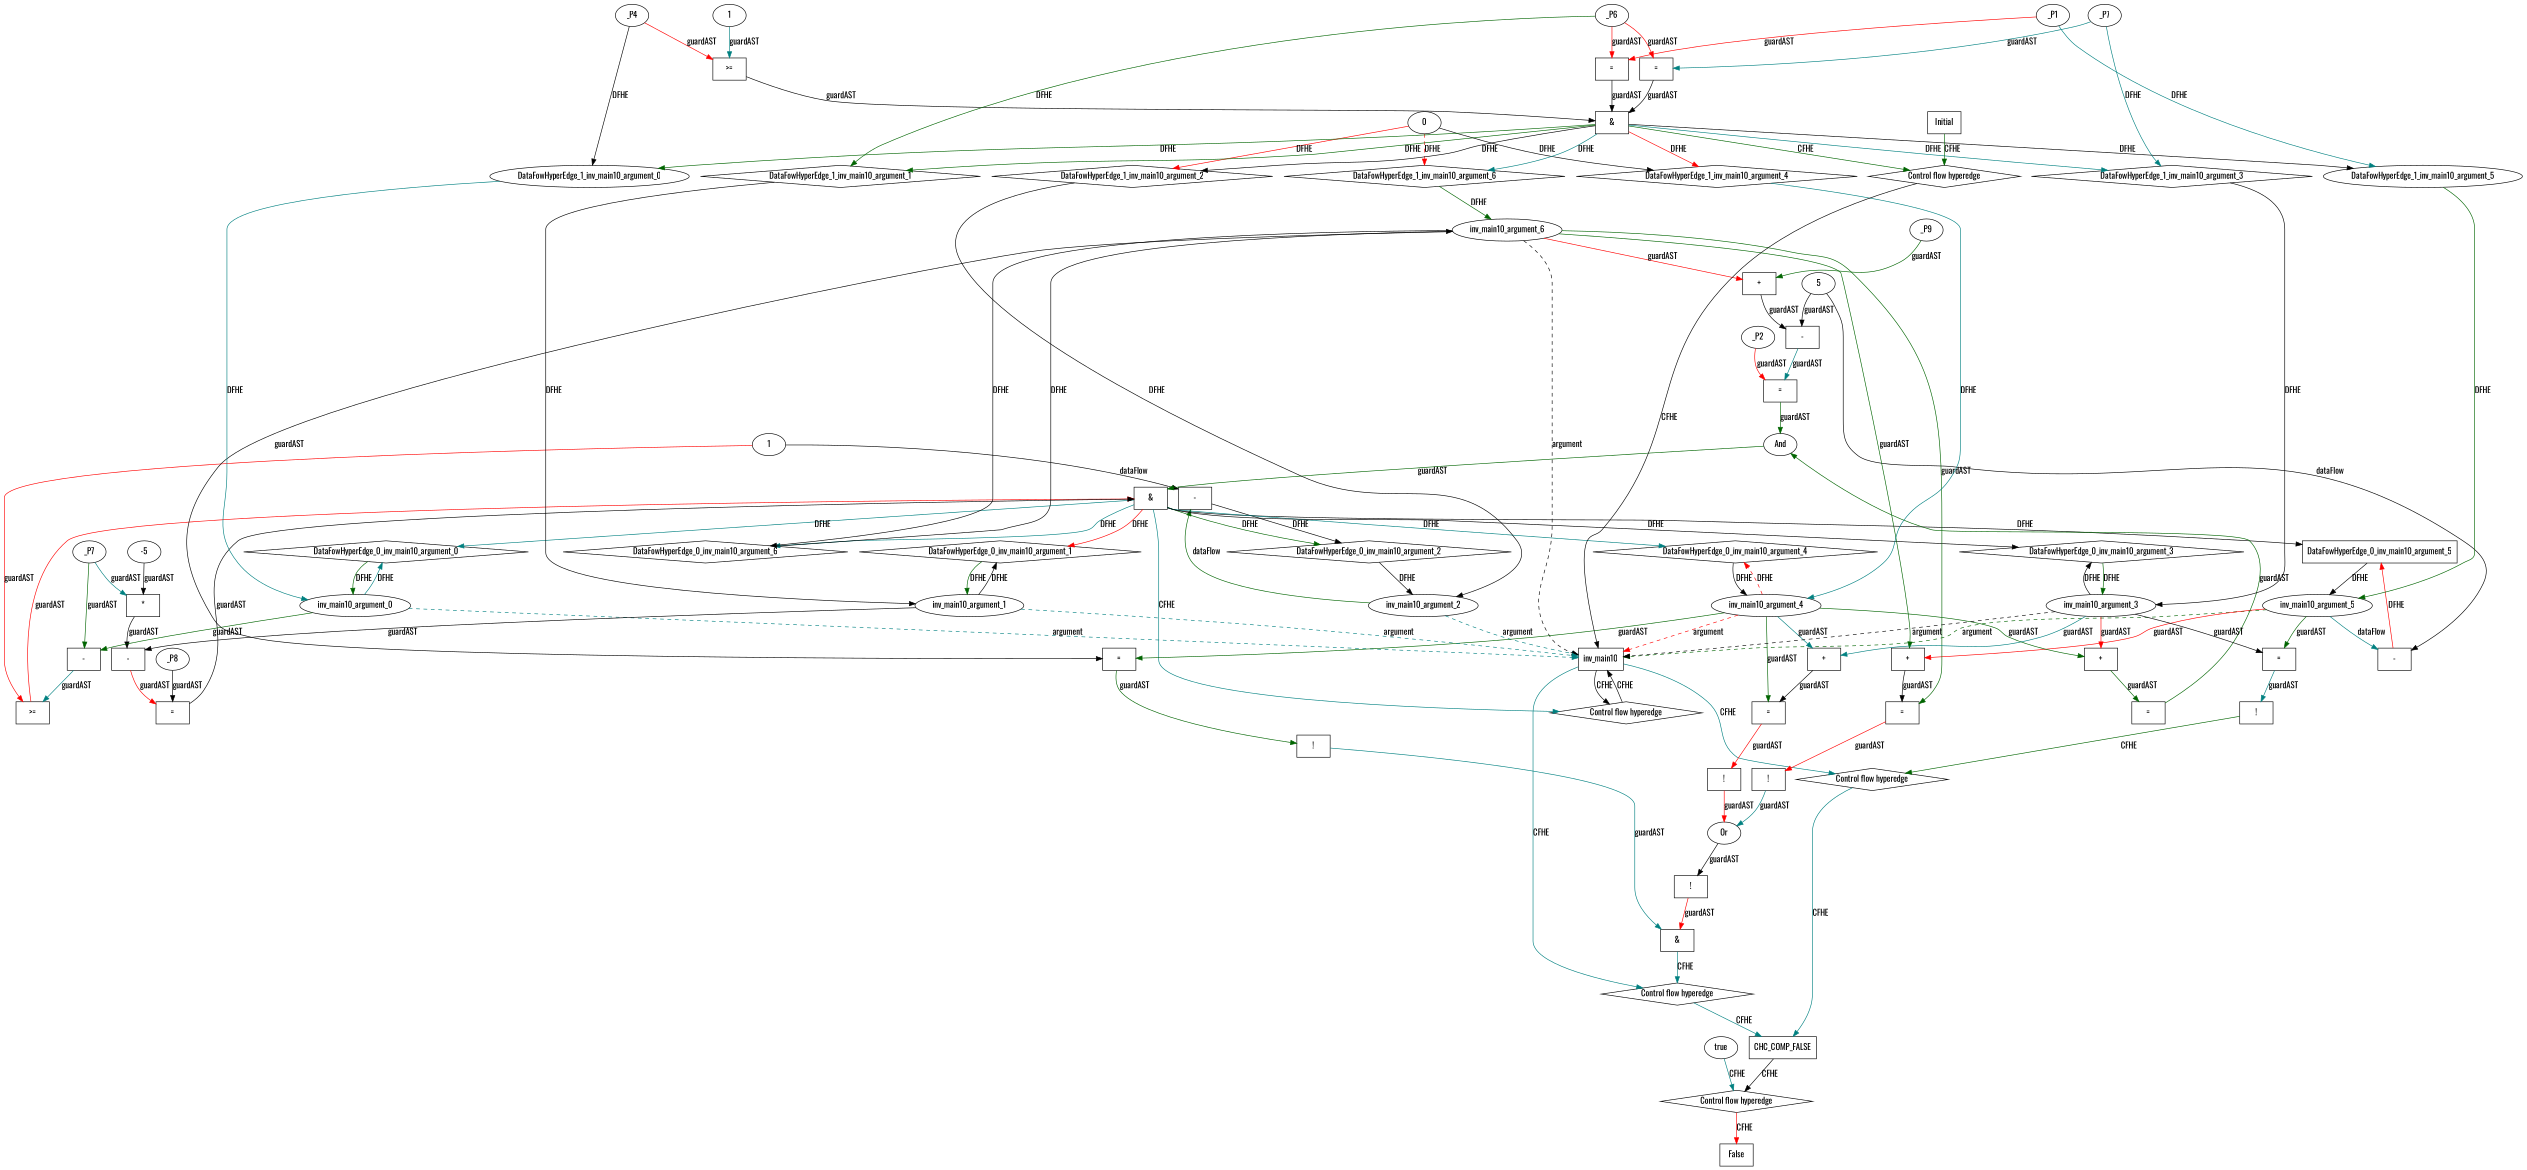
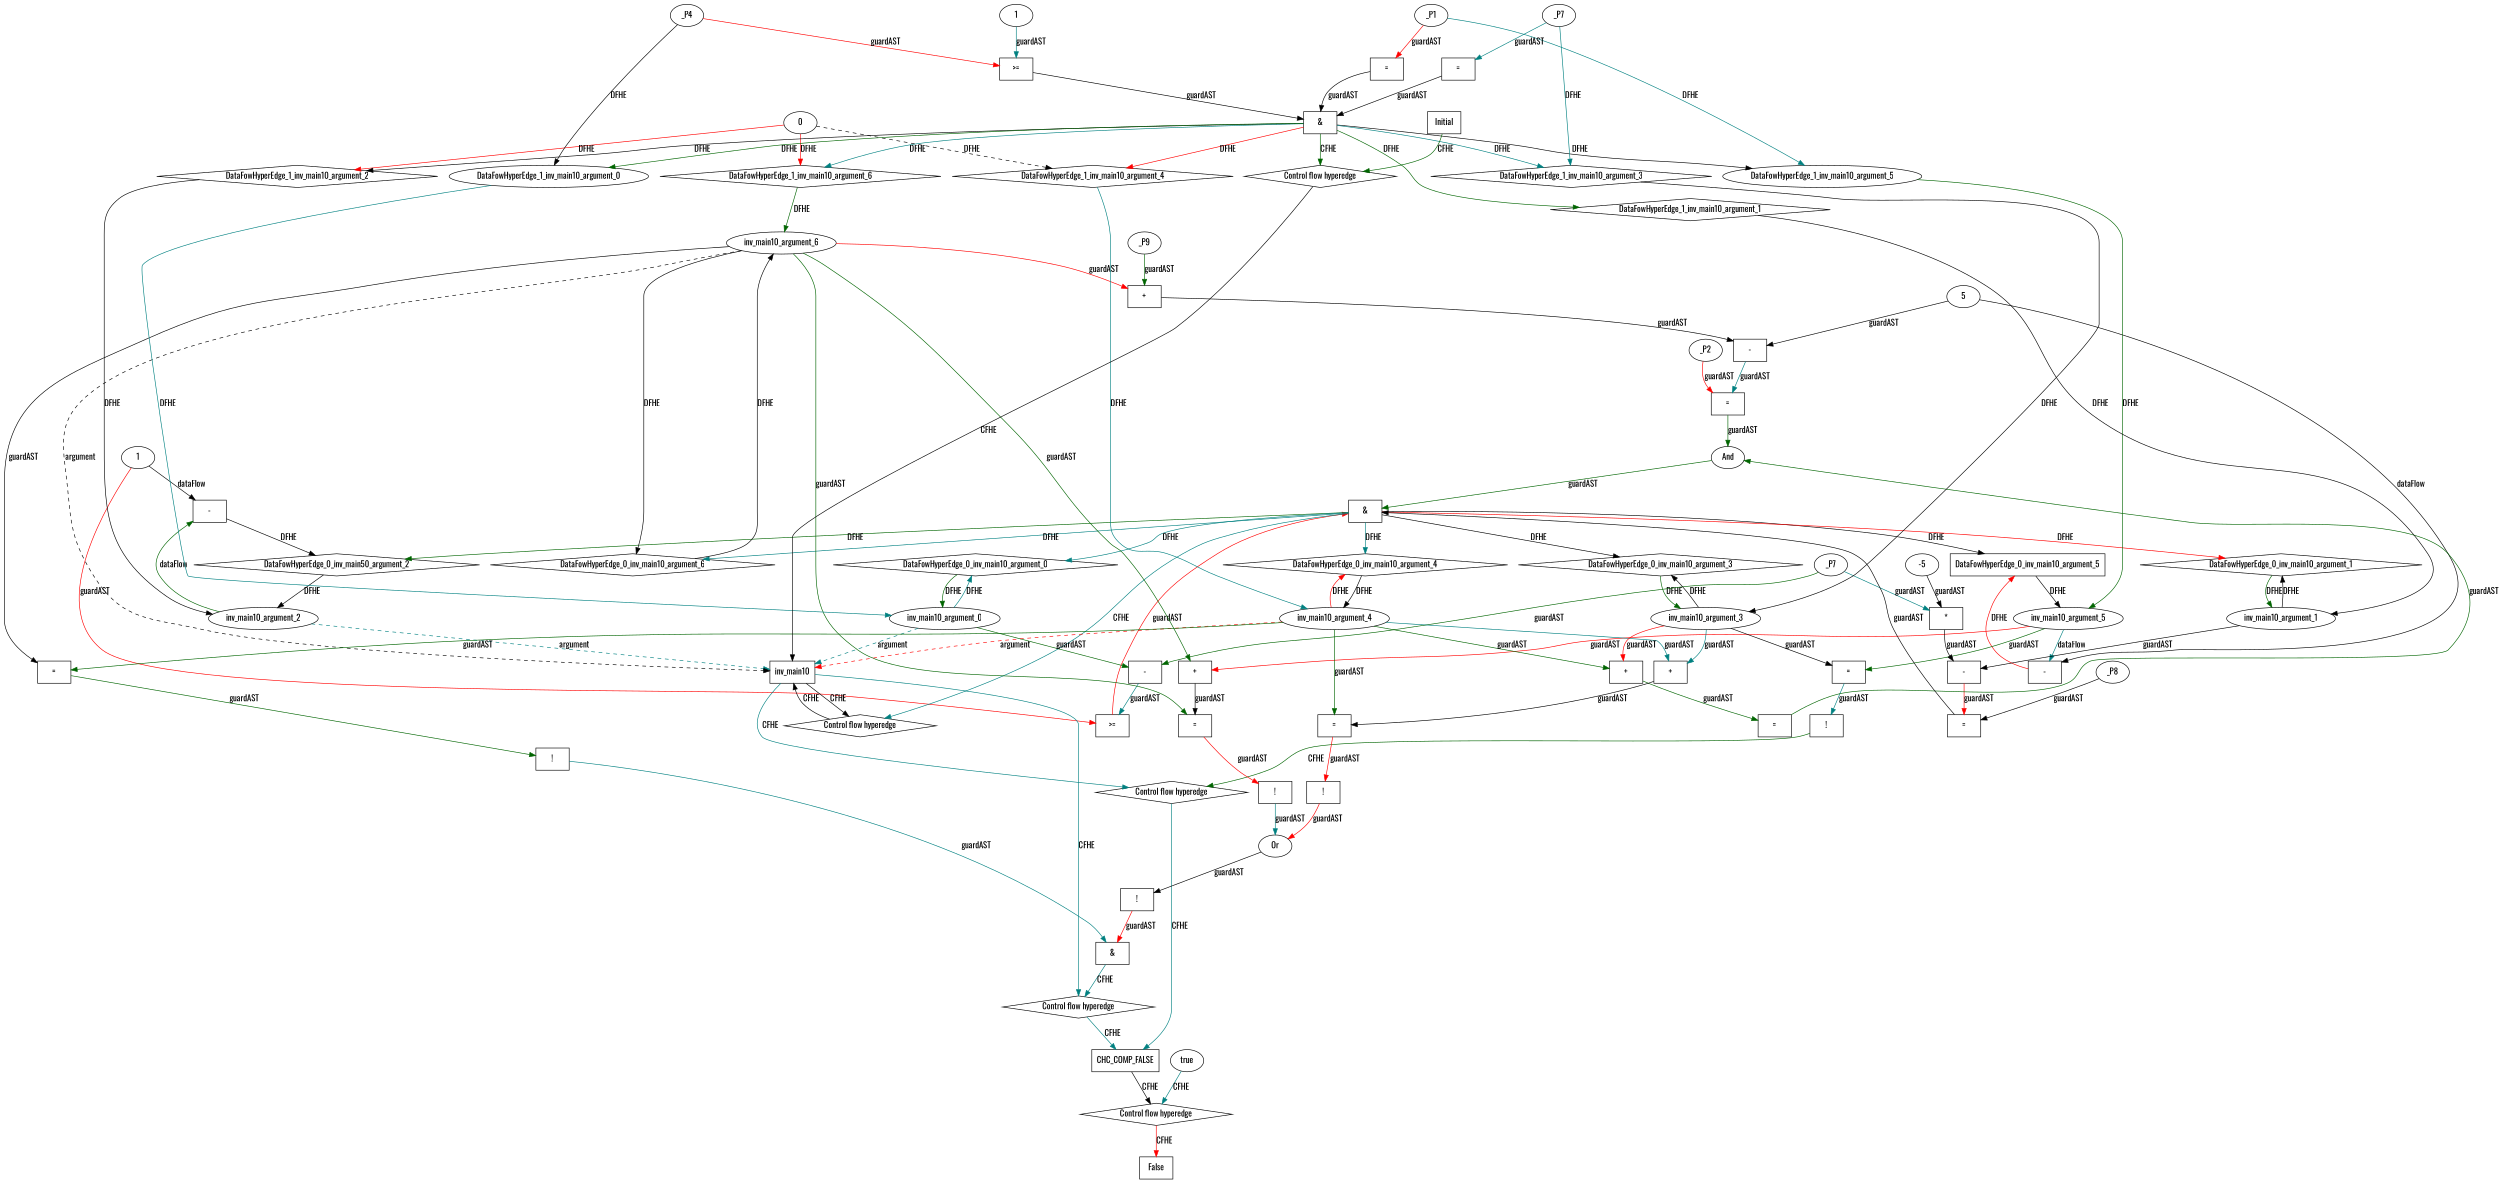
(1612, 15) -> none
(1424, 147) -> (800, 148)
(1542, 155) -> (931, 147)
(1369, 552) -> (337, 565)
(1756, 580) -> (1331, 591)
(1297, 628) -> none
(1949, 635) -> none
(1843, 636) -> none
